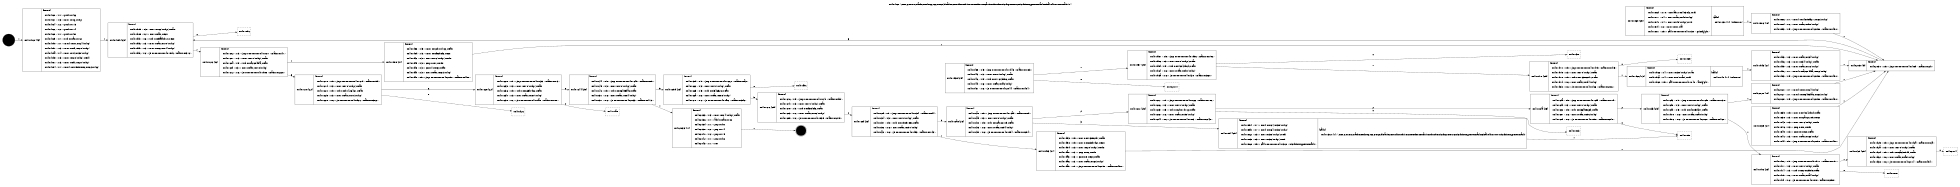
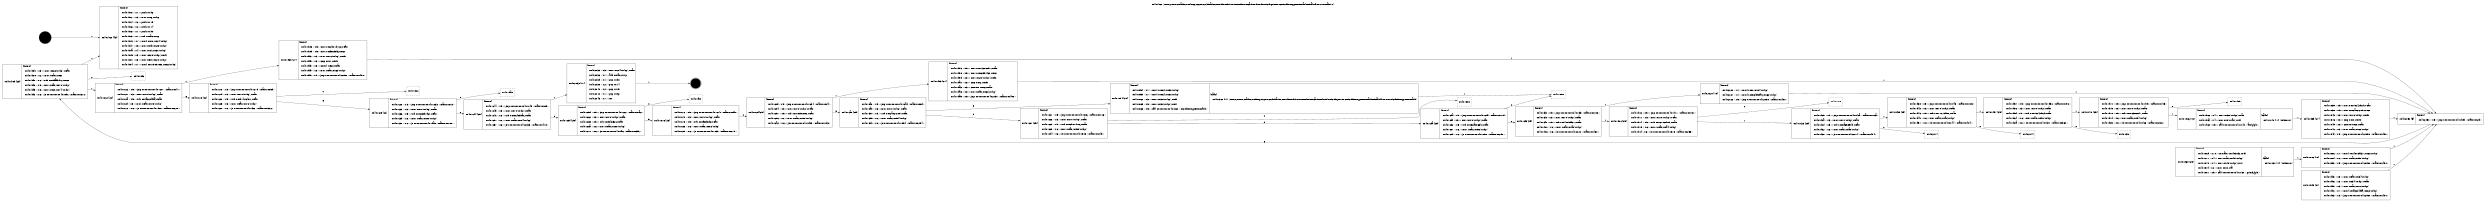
(103, 40) -> (90, 60)
(1746, 70) -> (2296, 119)
none -> (1883, 118)
